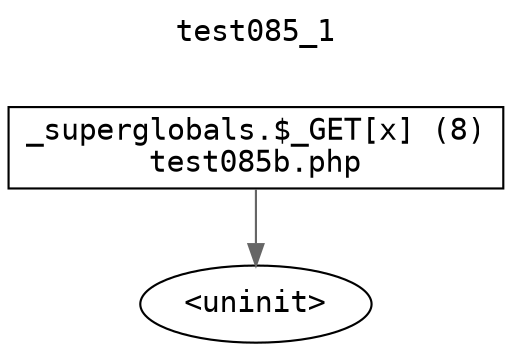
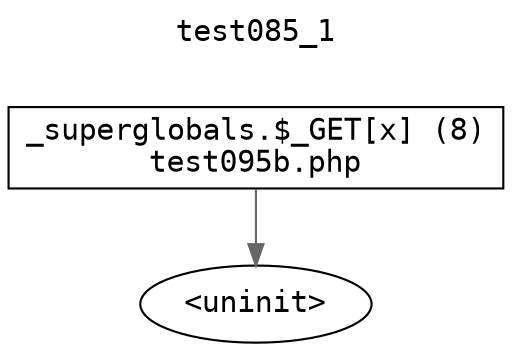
(256, 148) -> (256, 148)
